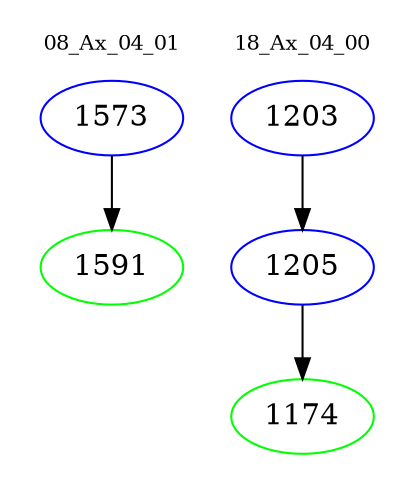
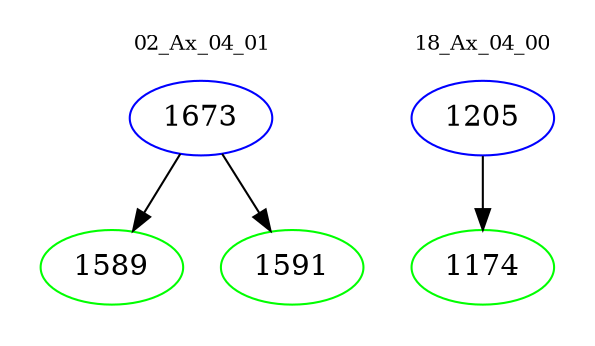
(112, 45) -> (202, 45)
(112, 118) -> (201, 118)
(303, 118) -> none
none -> (112, 267)
